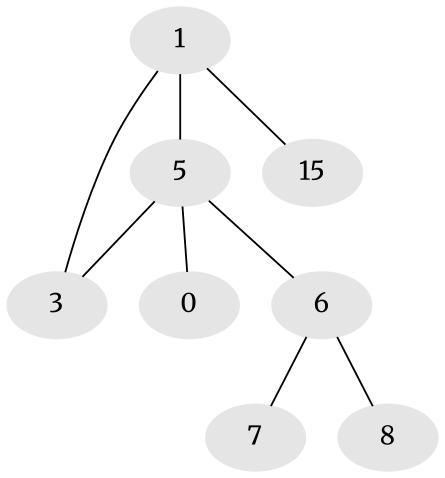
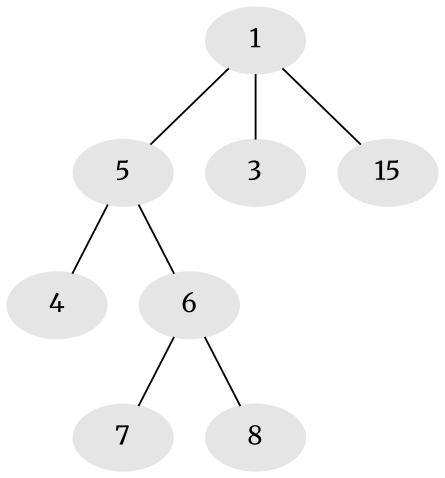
(119, 239) -> none
(189, 305) -> (57, 305)
